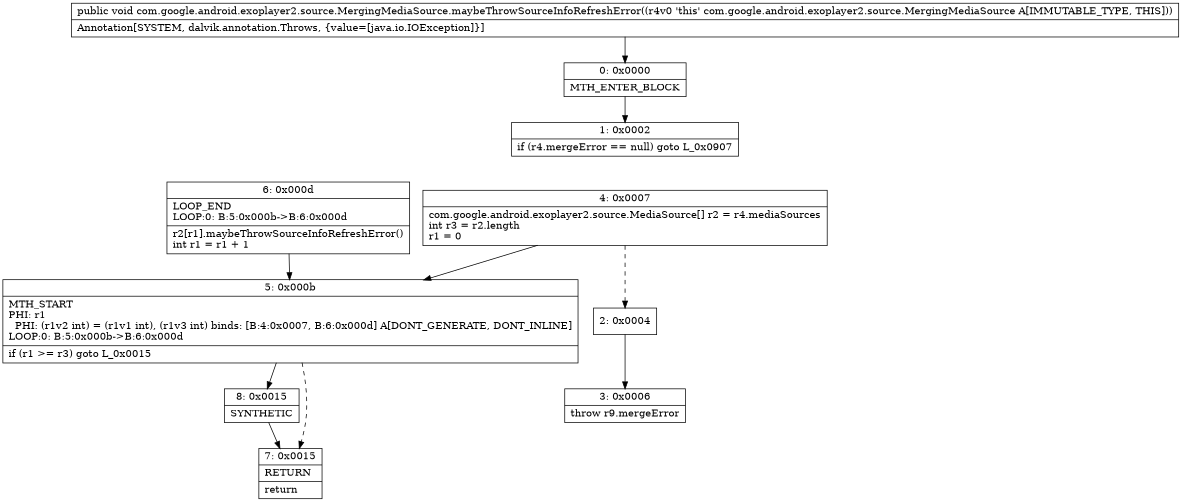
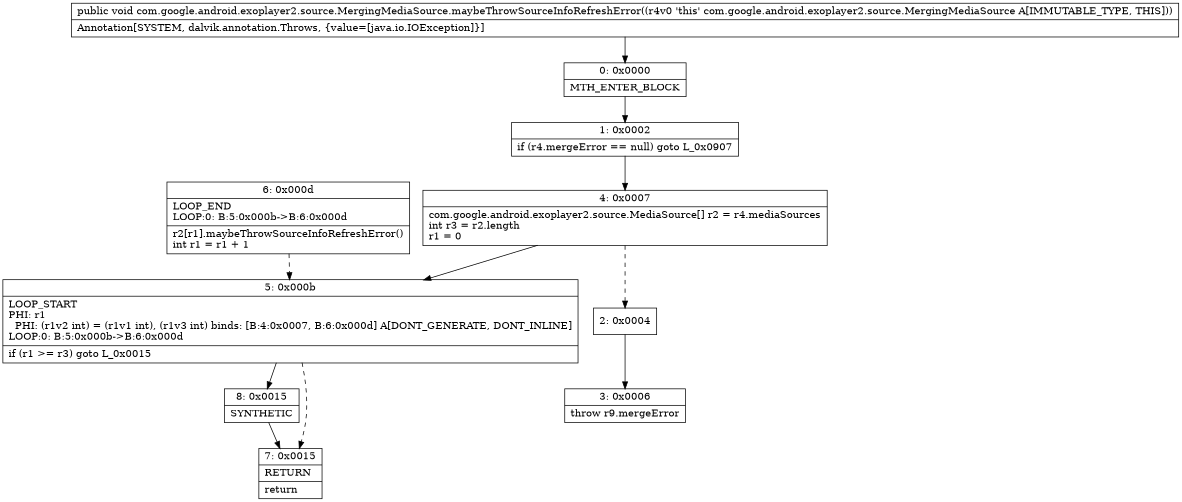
none -> (625, 170)
(289, 263) -> (289, 263)
(41, 304) -> (43, 304)
